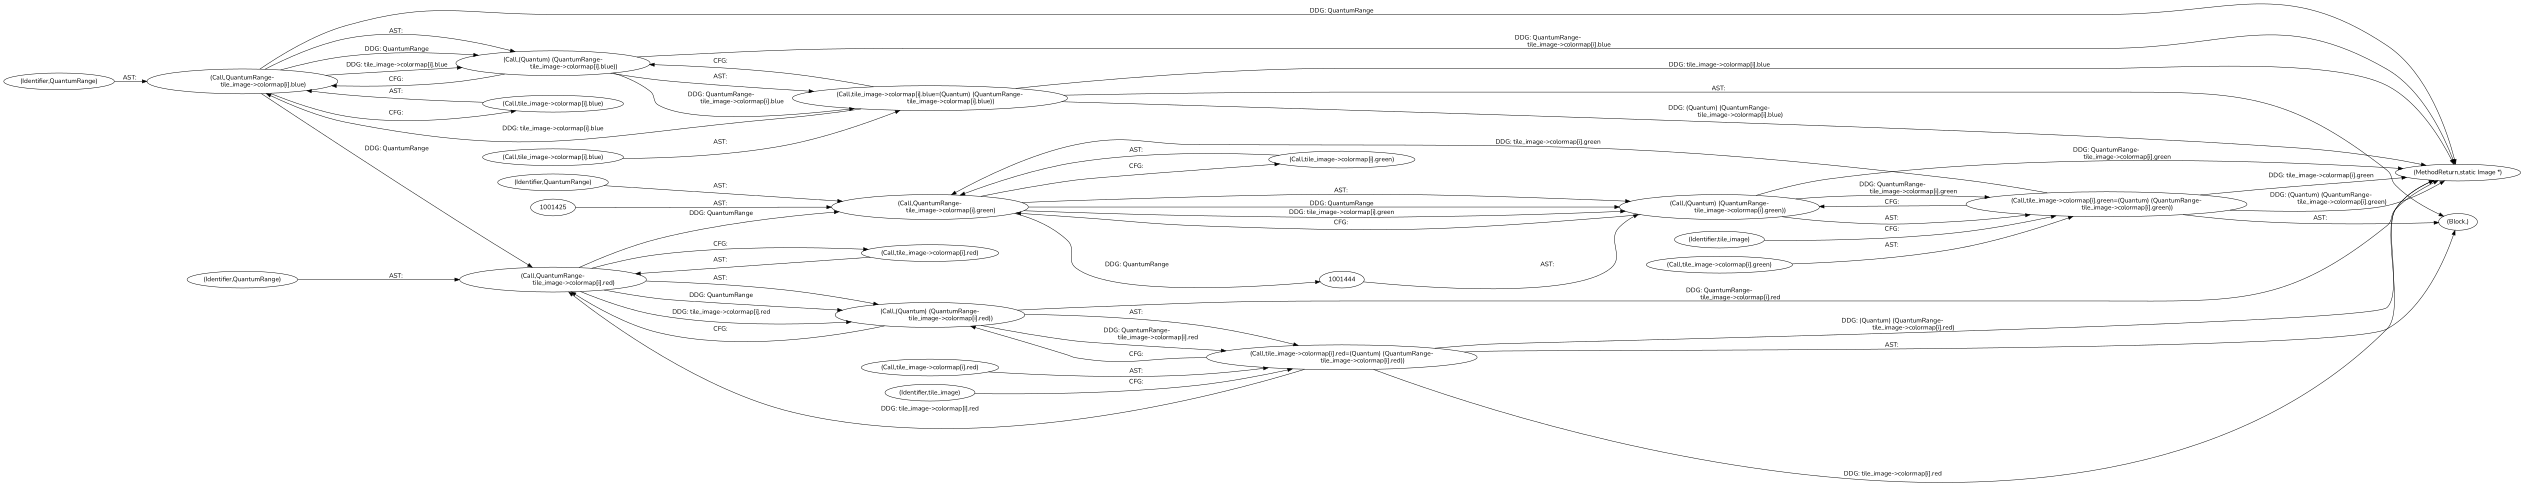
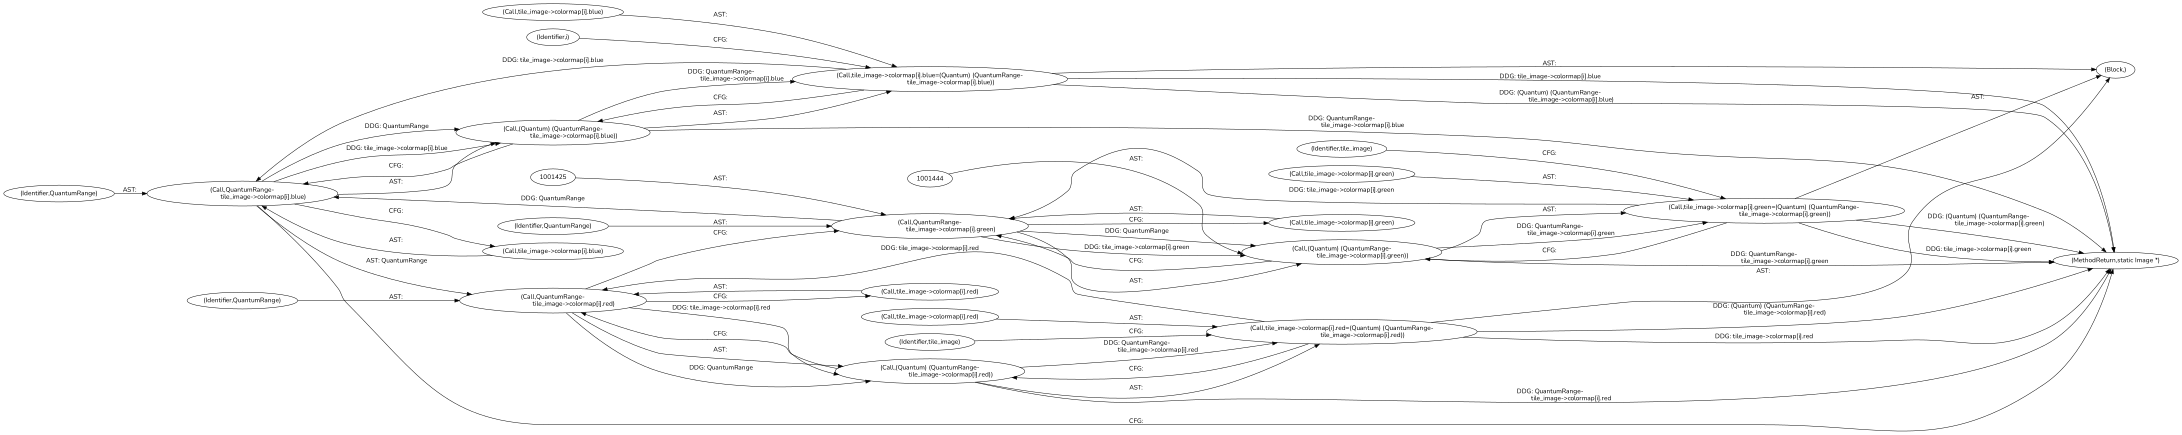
(1342, 11) -> (1137, 421)
none -> (553, 37)
(397, 149) -> (397, 261)
(721, 213) -> (721, 233)
(1149, 286) -> (590, 208)
